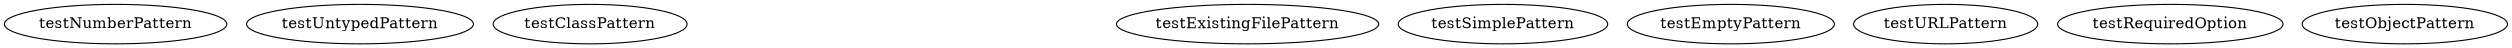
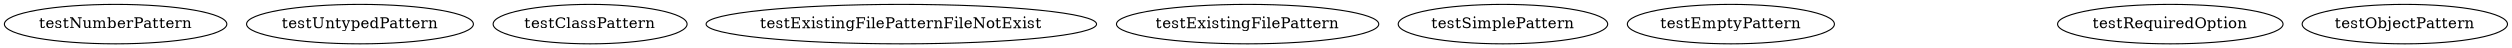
none -> (901, 24)
(1946, 24) -> none
